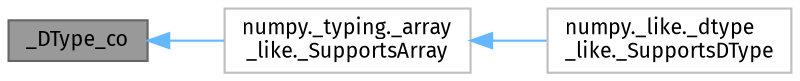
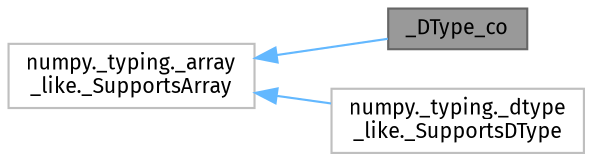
(197, 41) -> (332, 47)
(669, 41) -> (458, 121)
